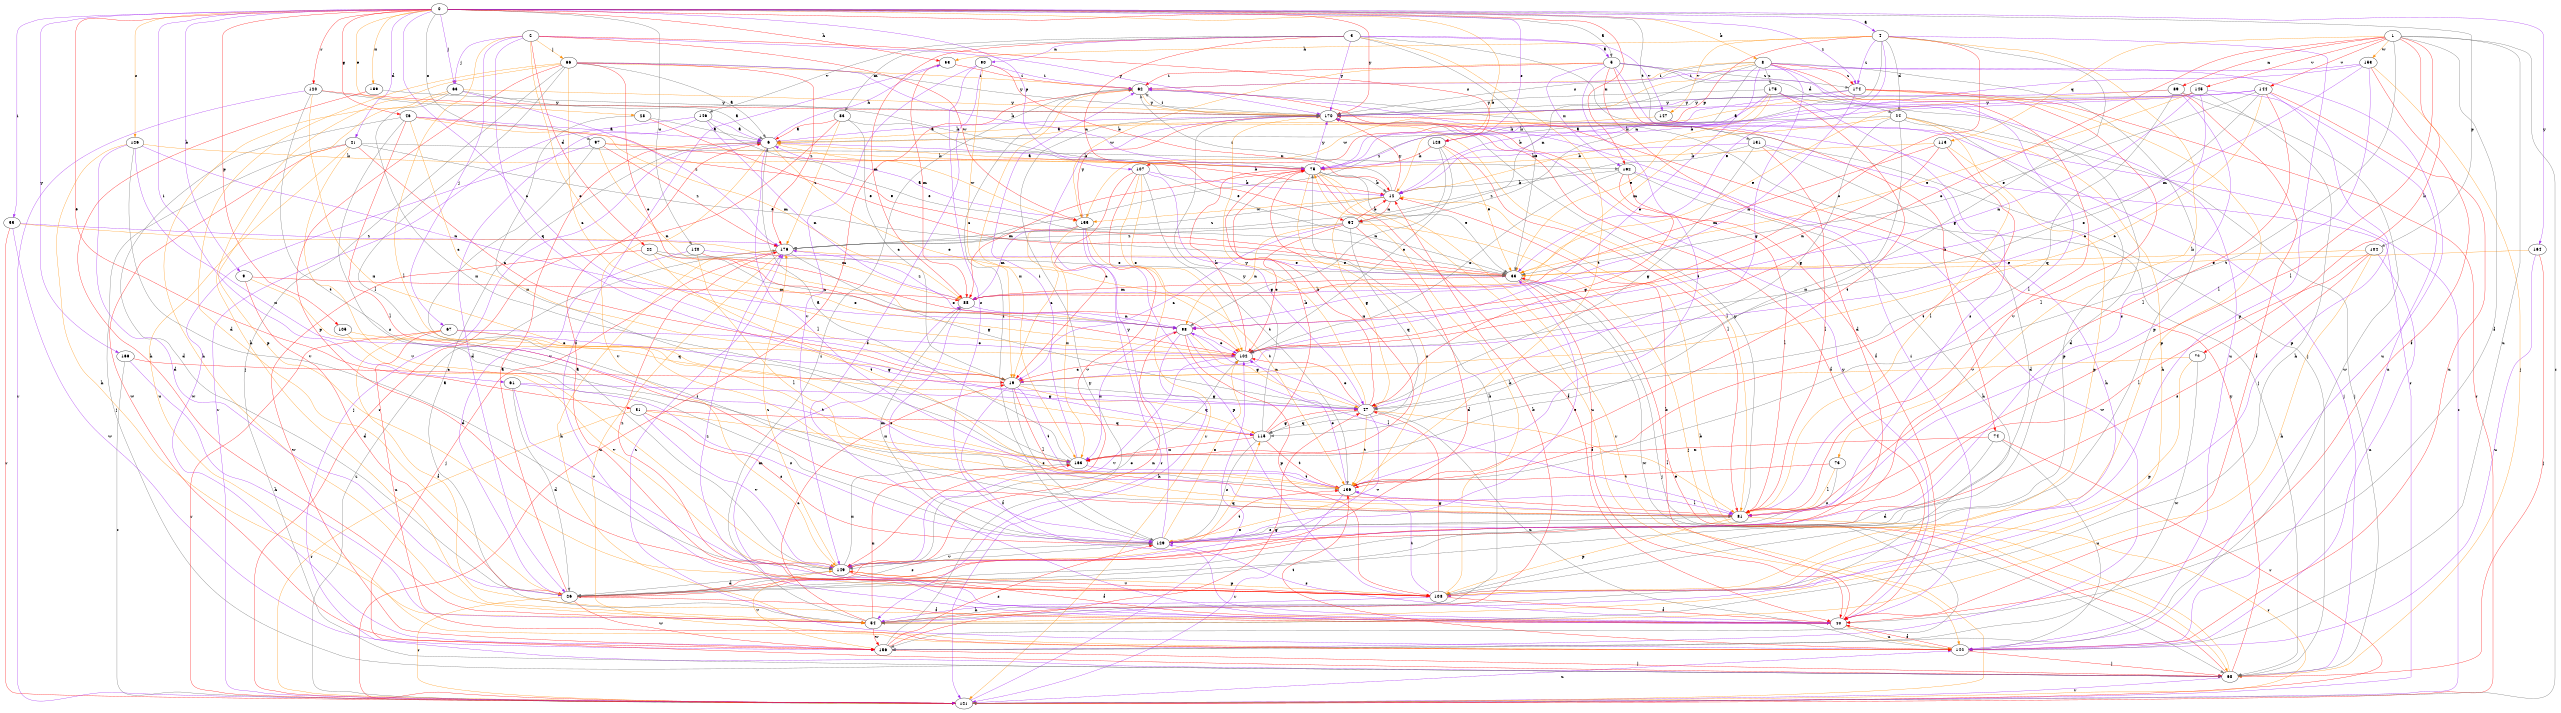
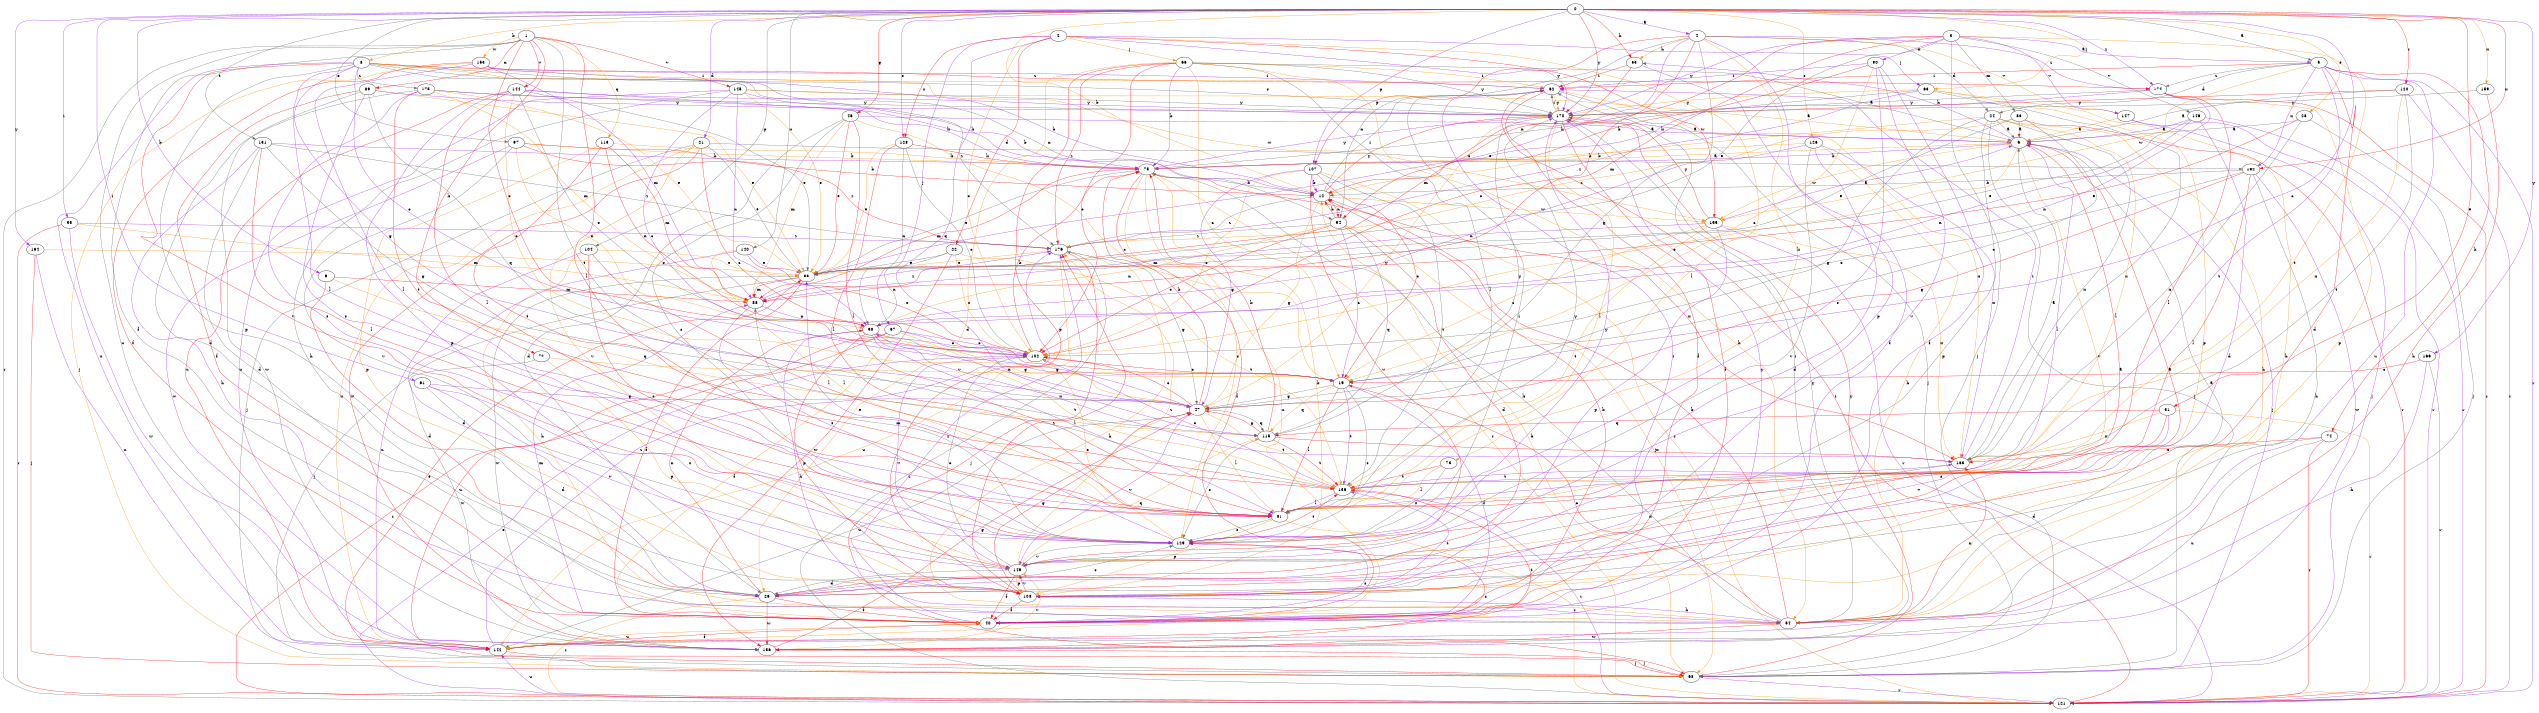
(447, 48) -> (1968, 21)
(343, 330) -> none
(912, 664) -> (2323, 626)
